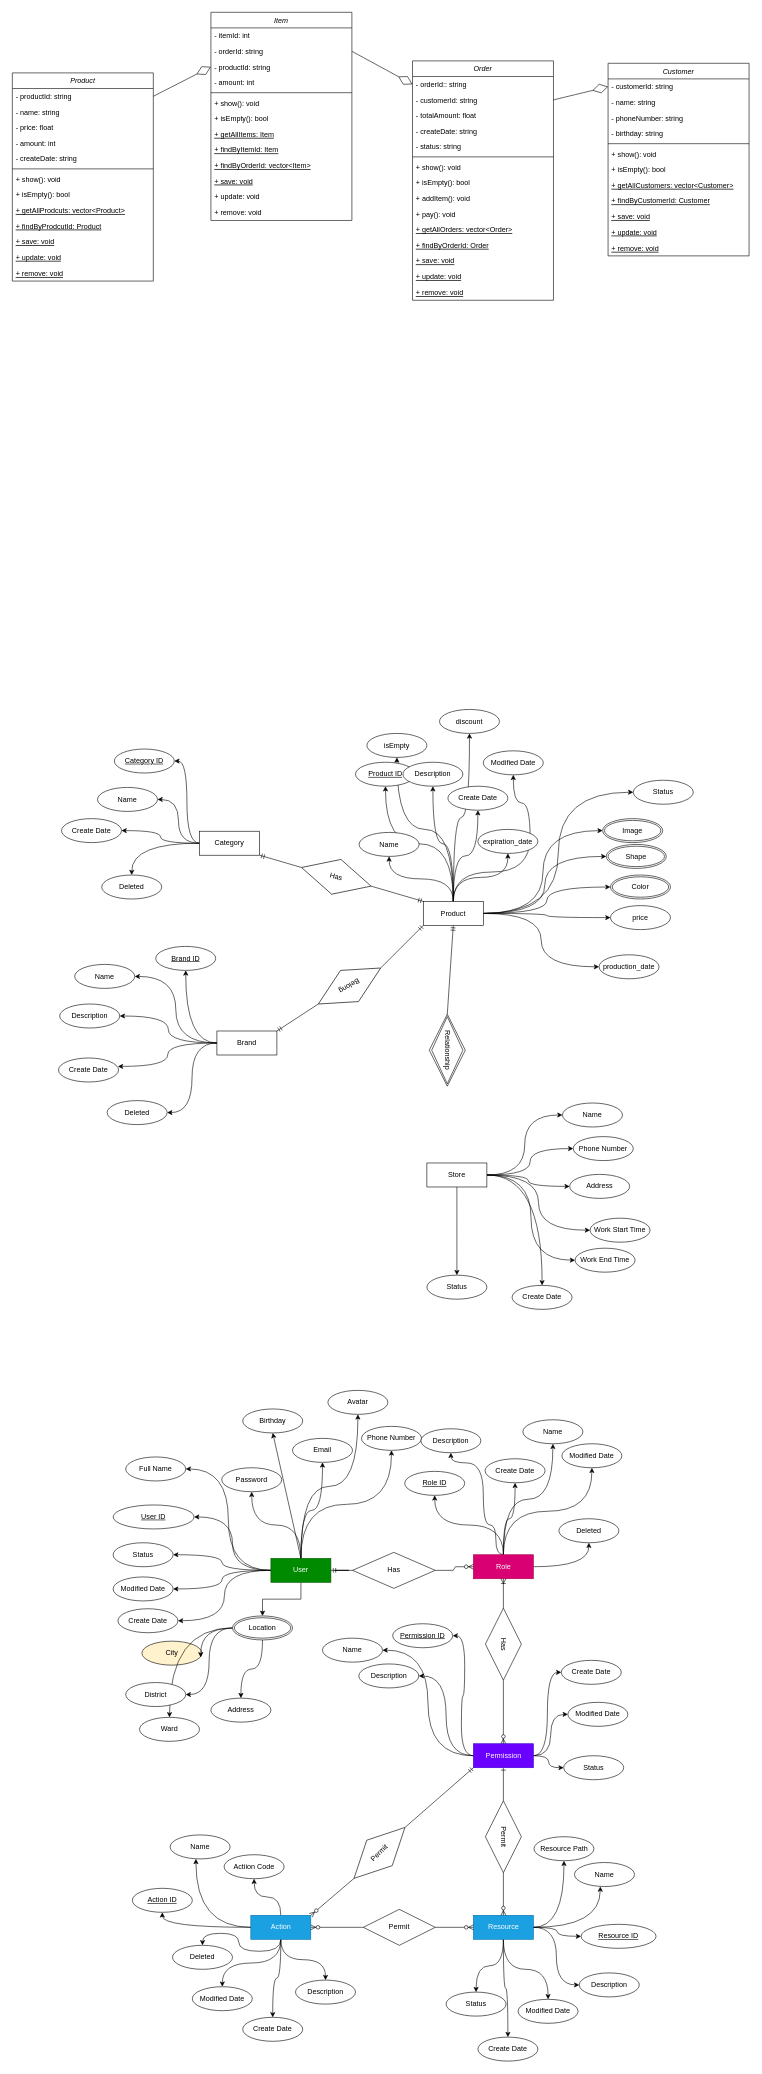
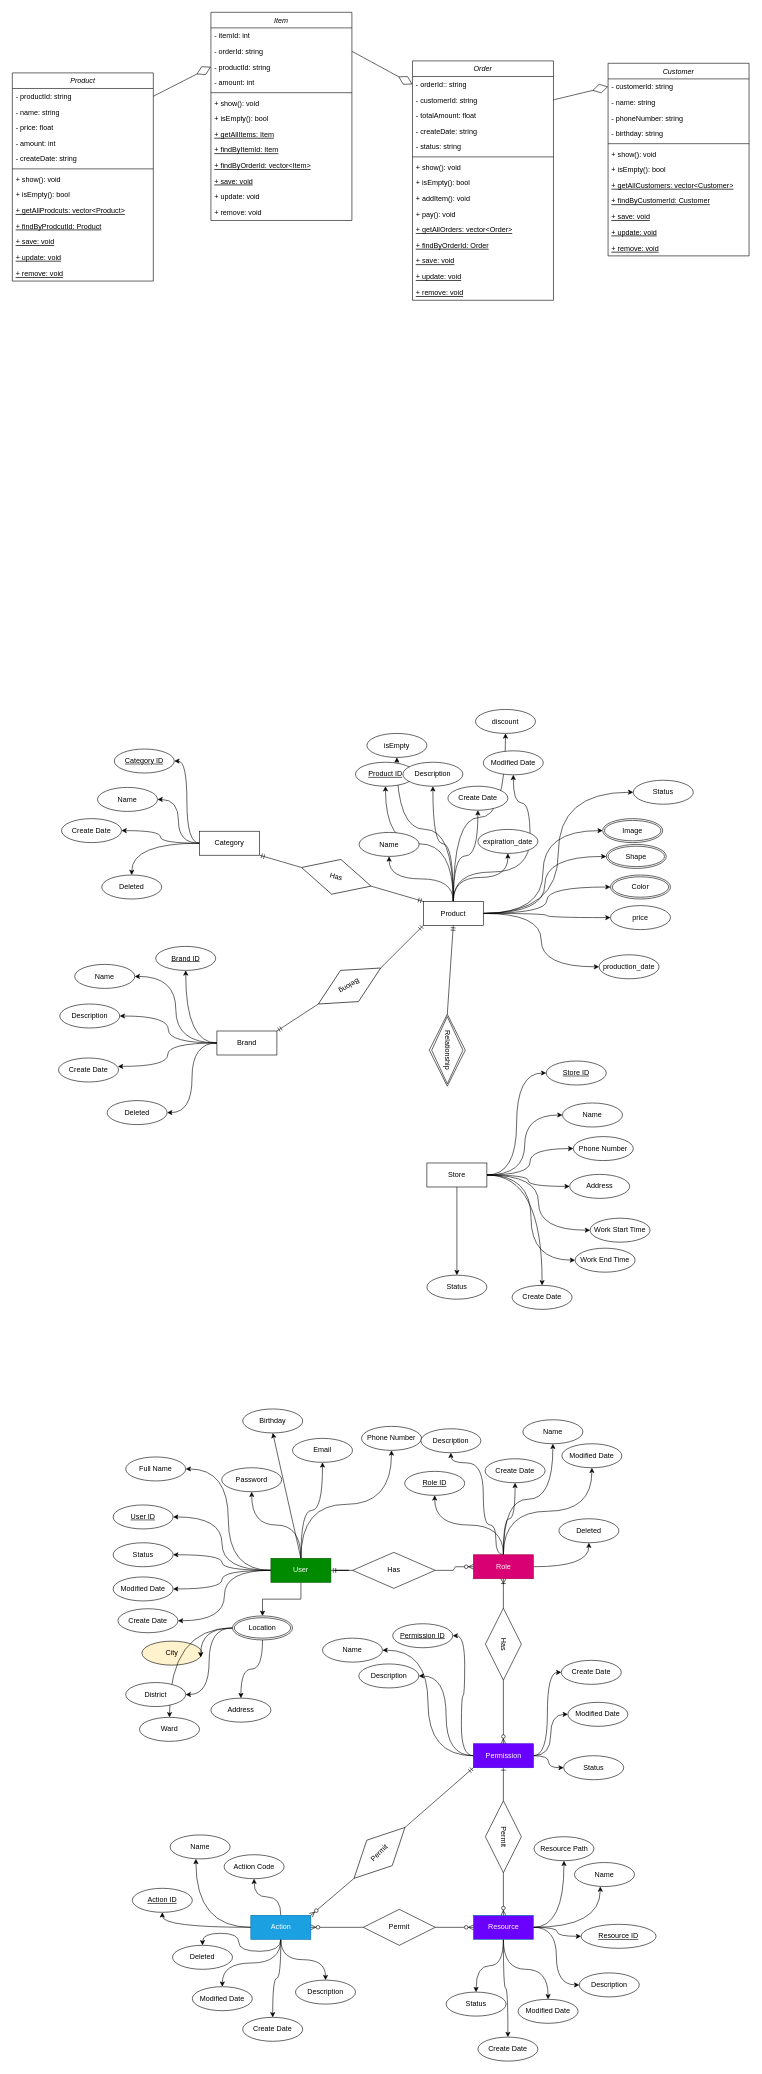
(470, 722) -> (506, 722)
none -> (576, 1073)
none -> (514, 1148)
(358, 1403) -> none
(346, 1477) -> none
(154, 1517) -> (143, 1517)
(503, 1928) -> (503, 1928)
